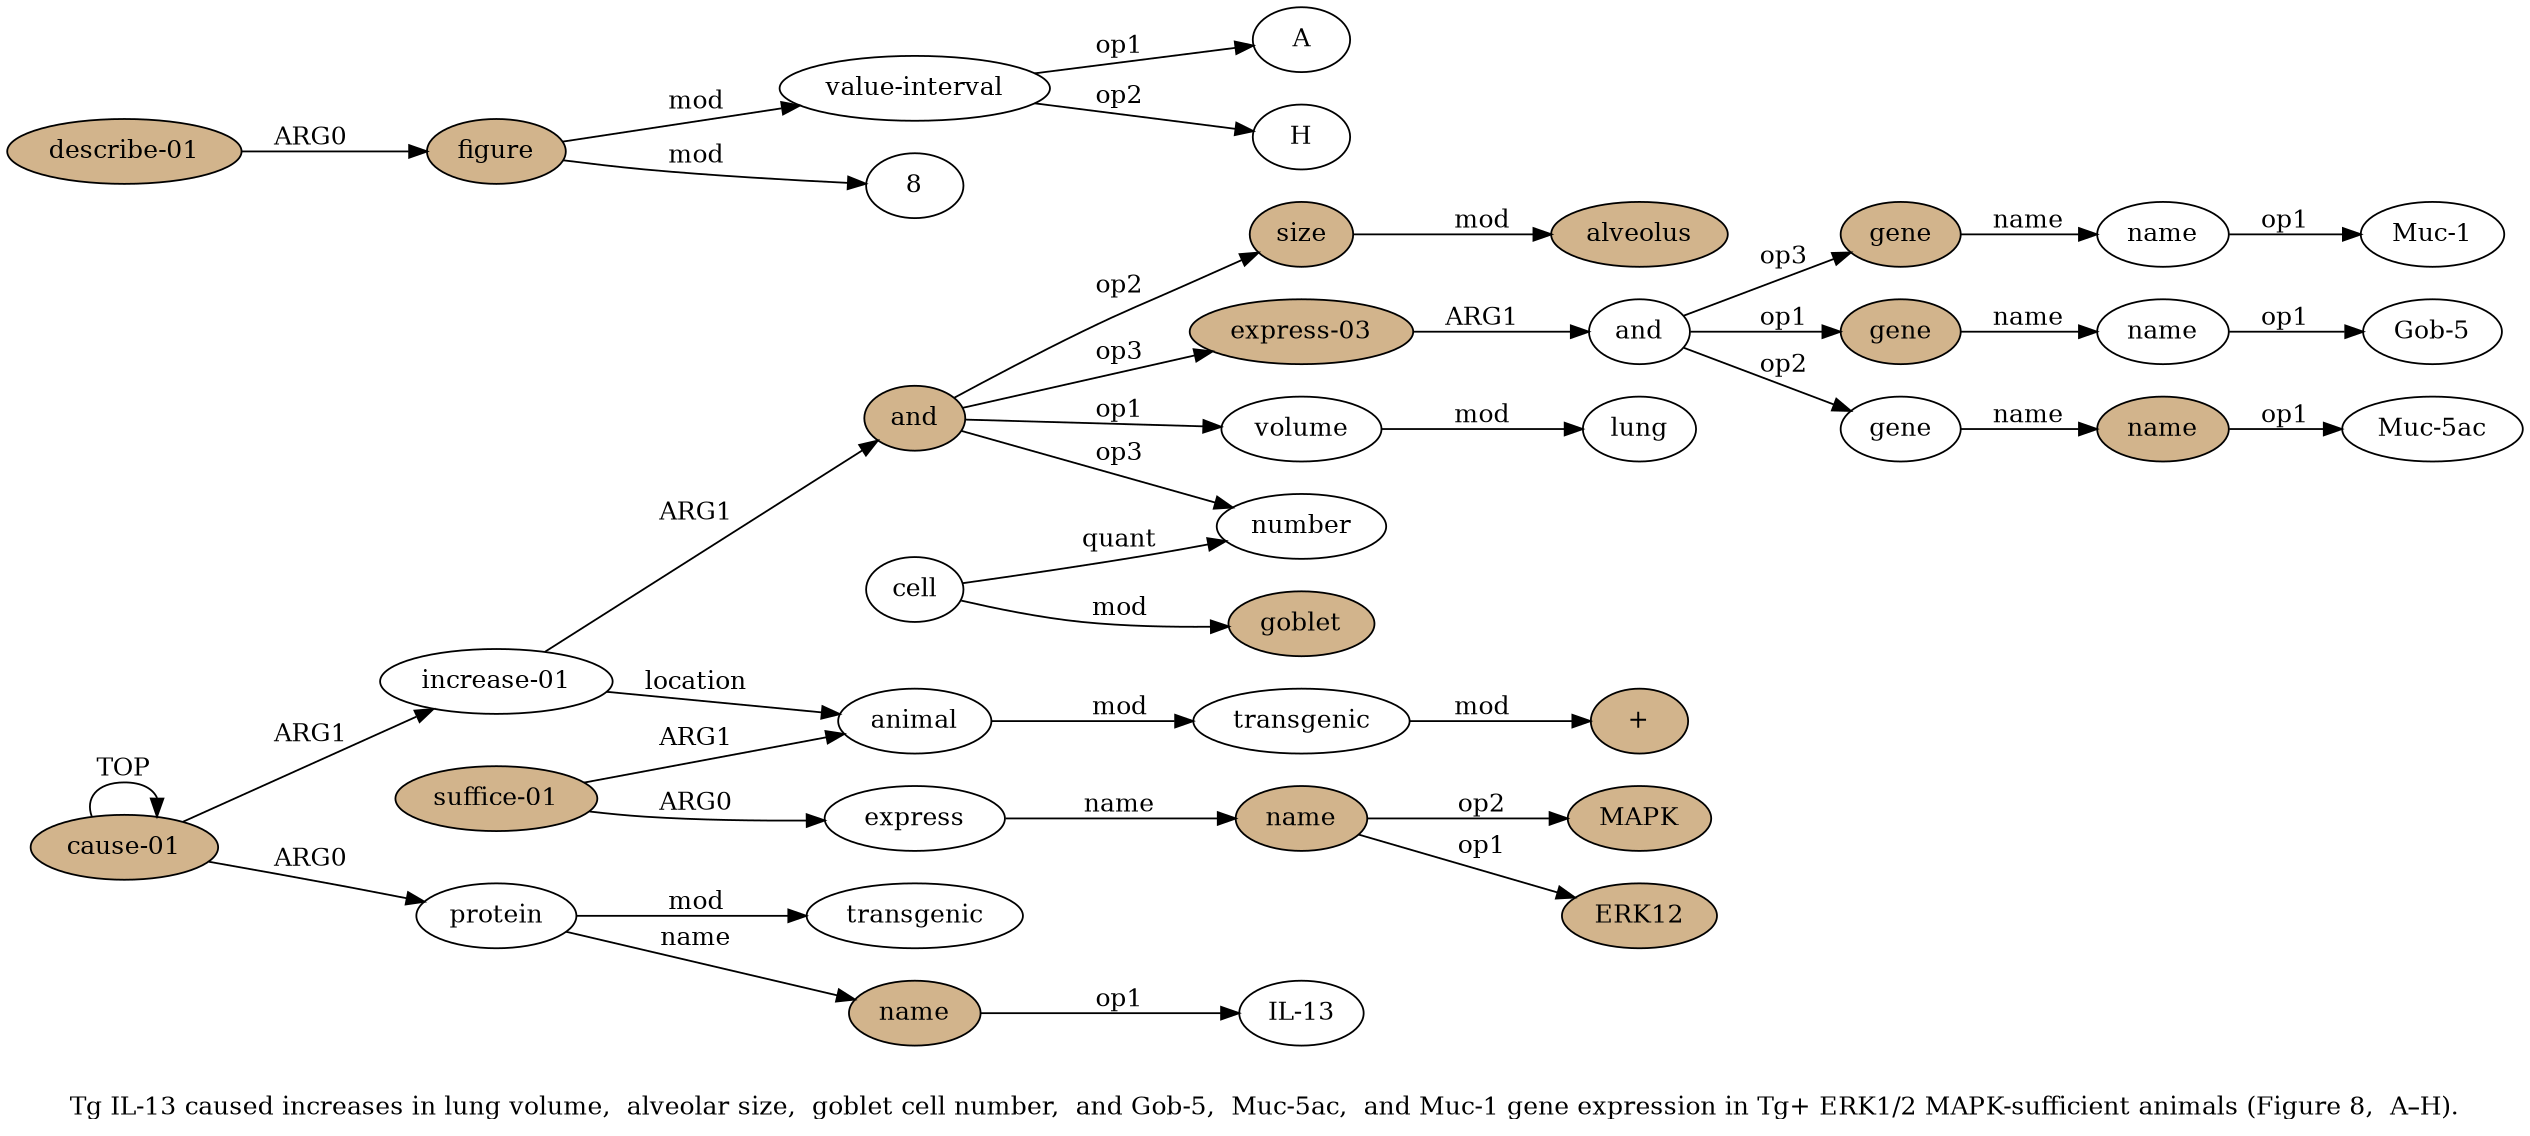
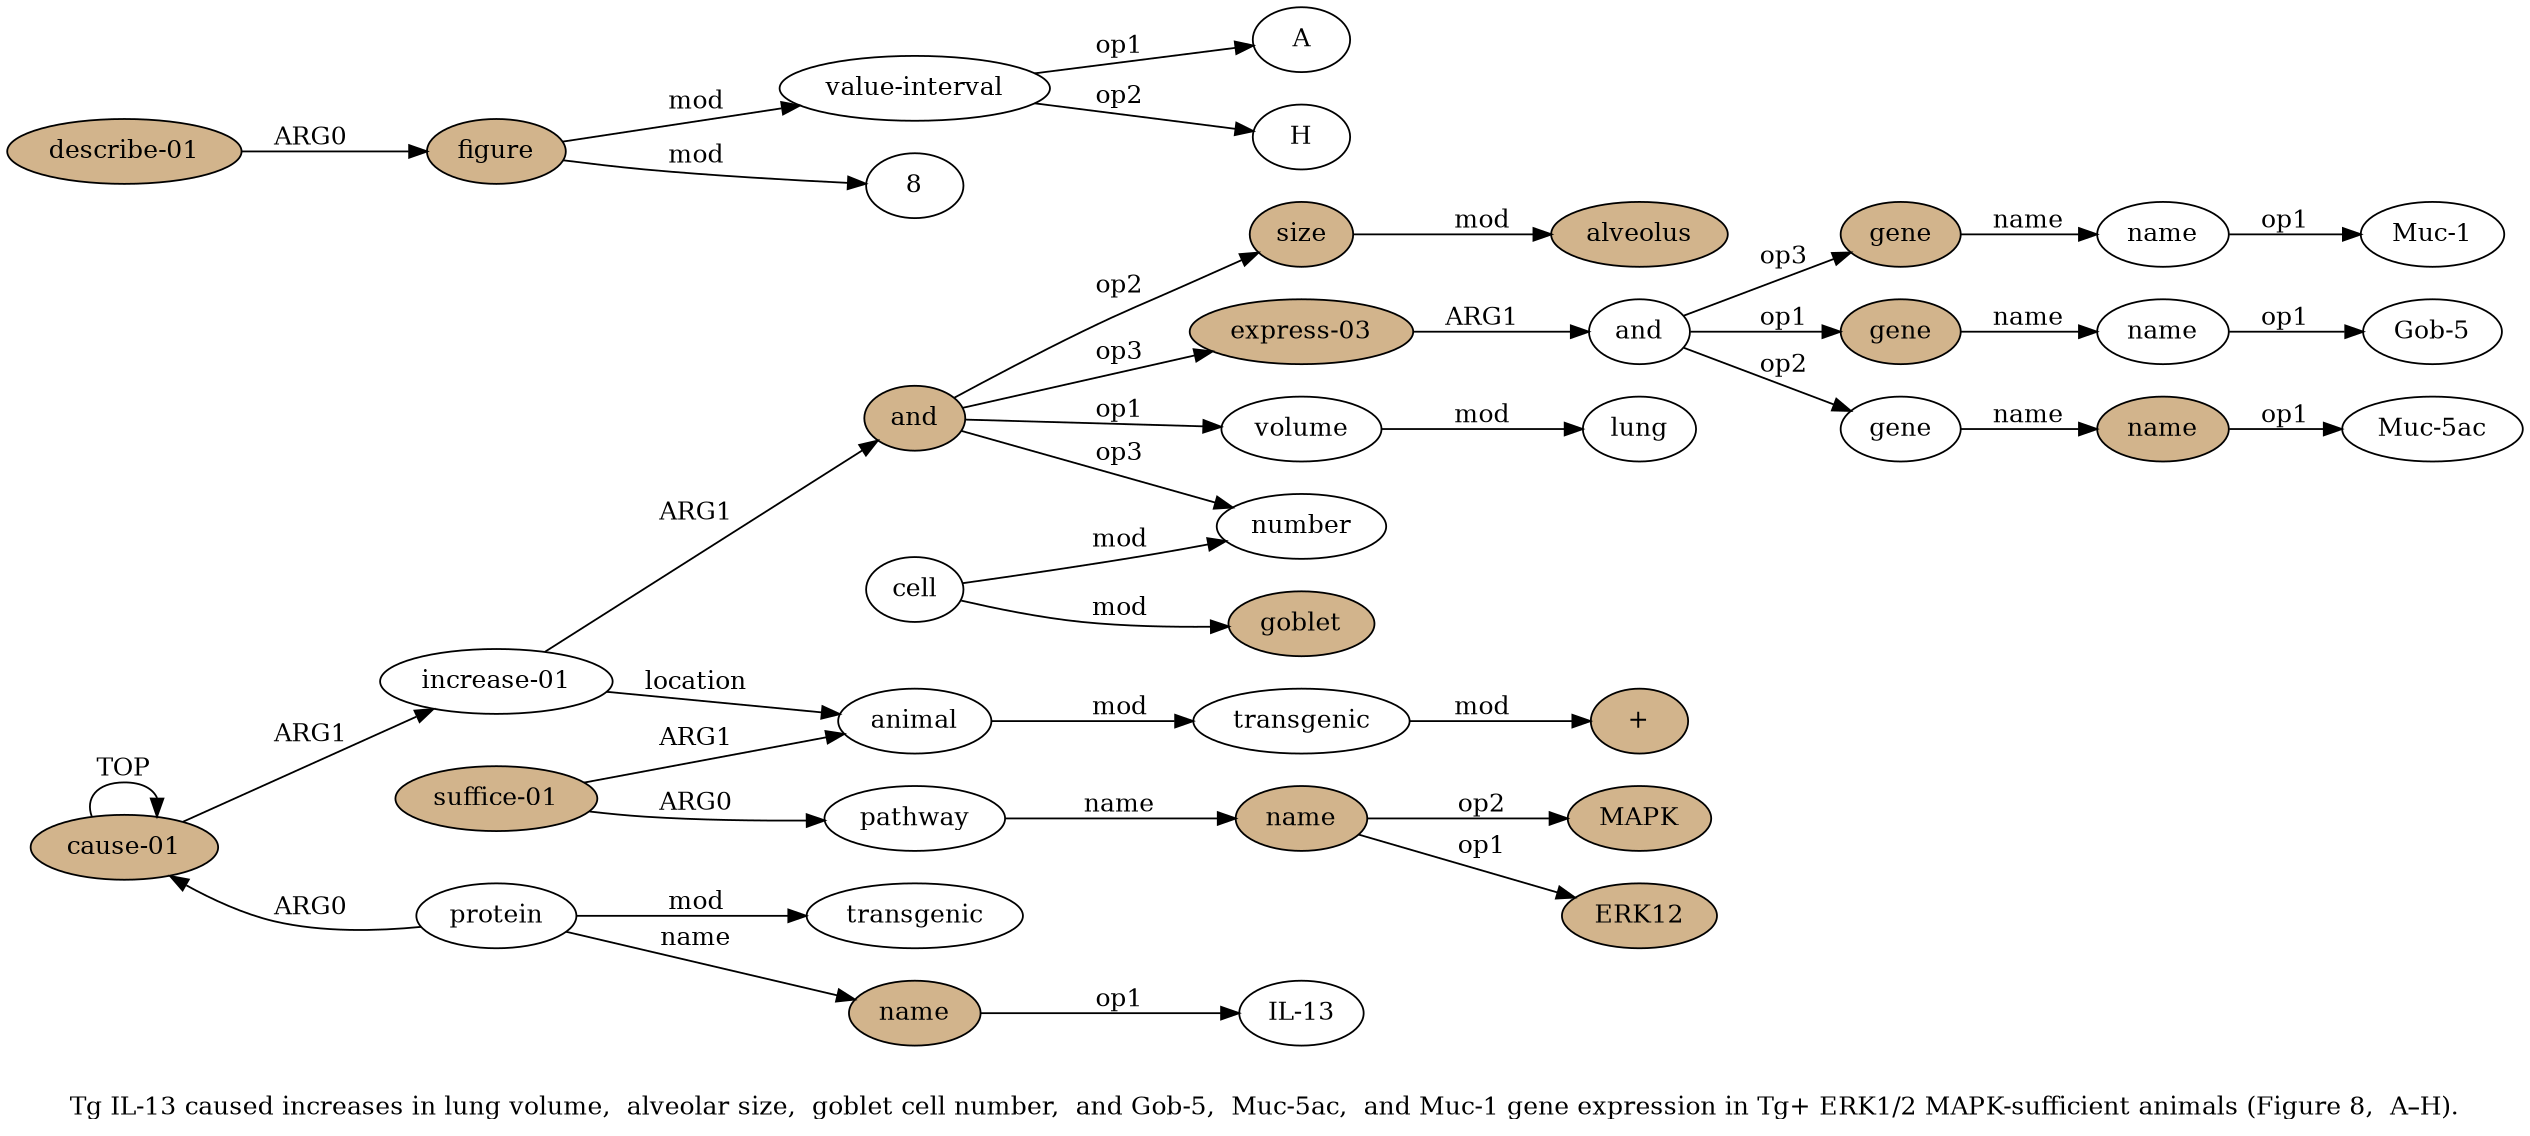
(1120, 540) -> (1120, 540)
(915, 818) -> (915, 818)
(308, 880) -> (300, 926)
